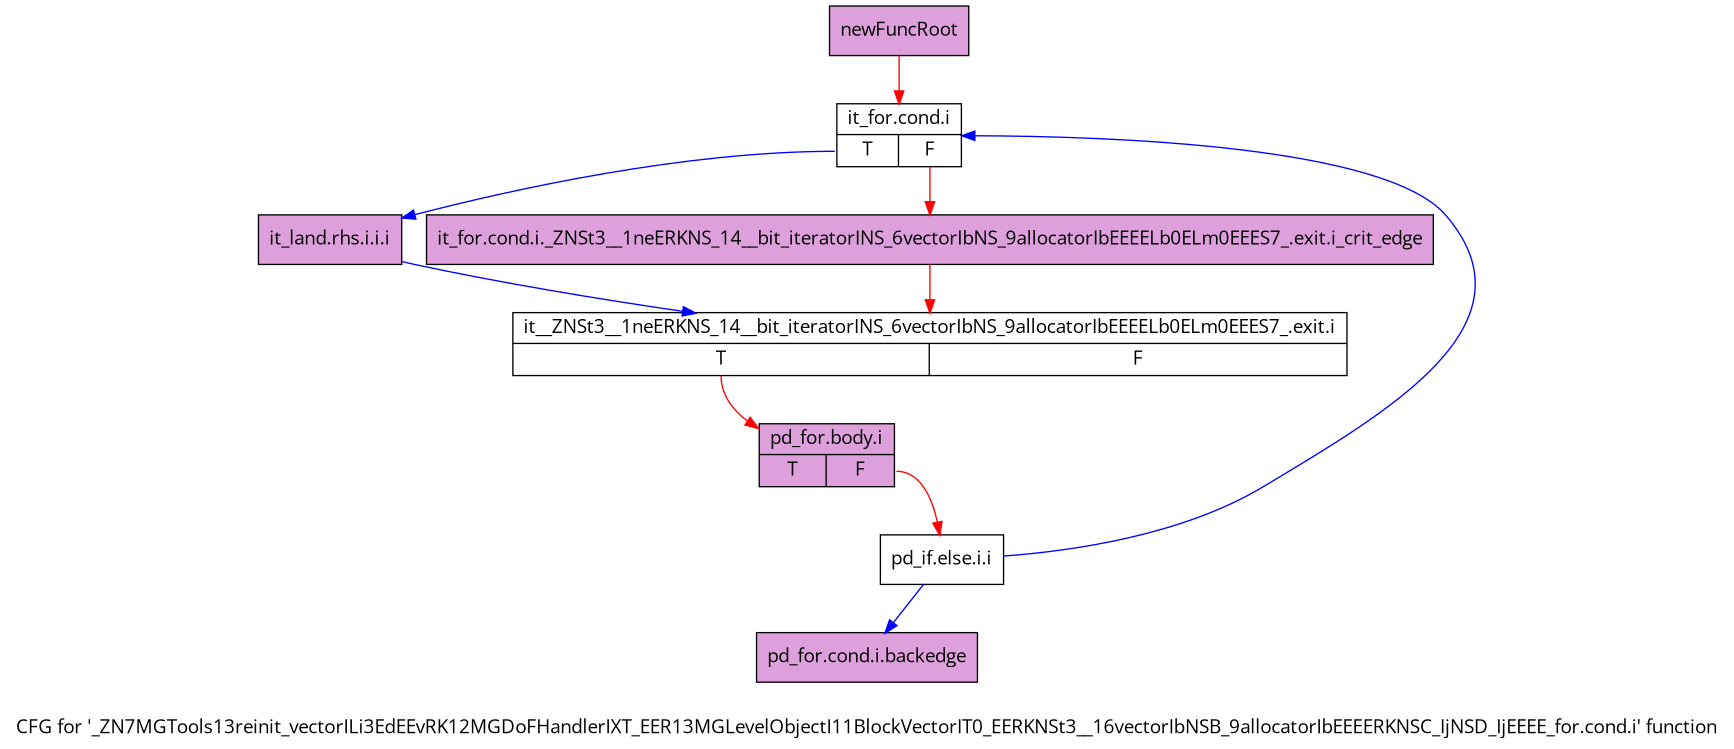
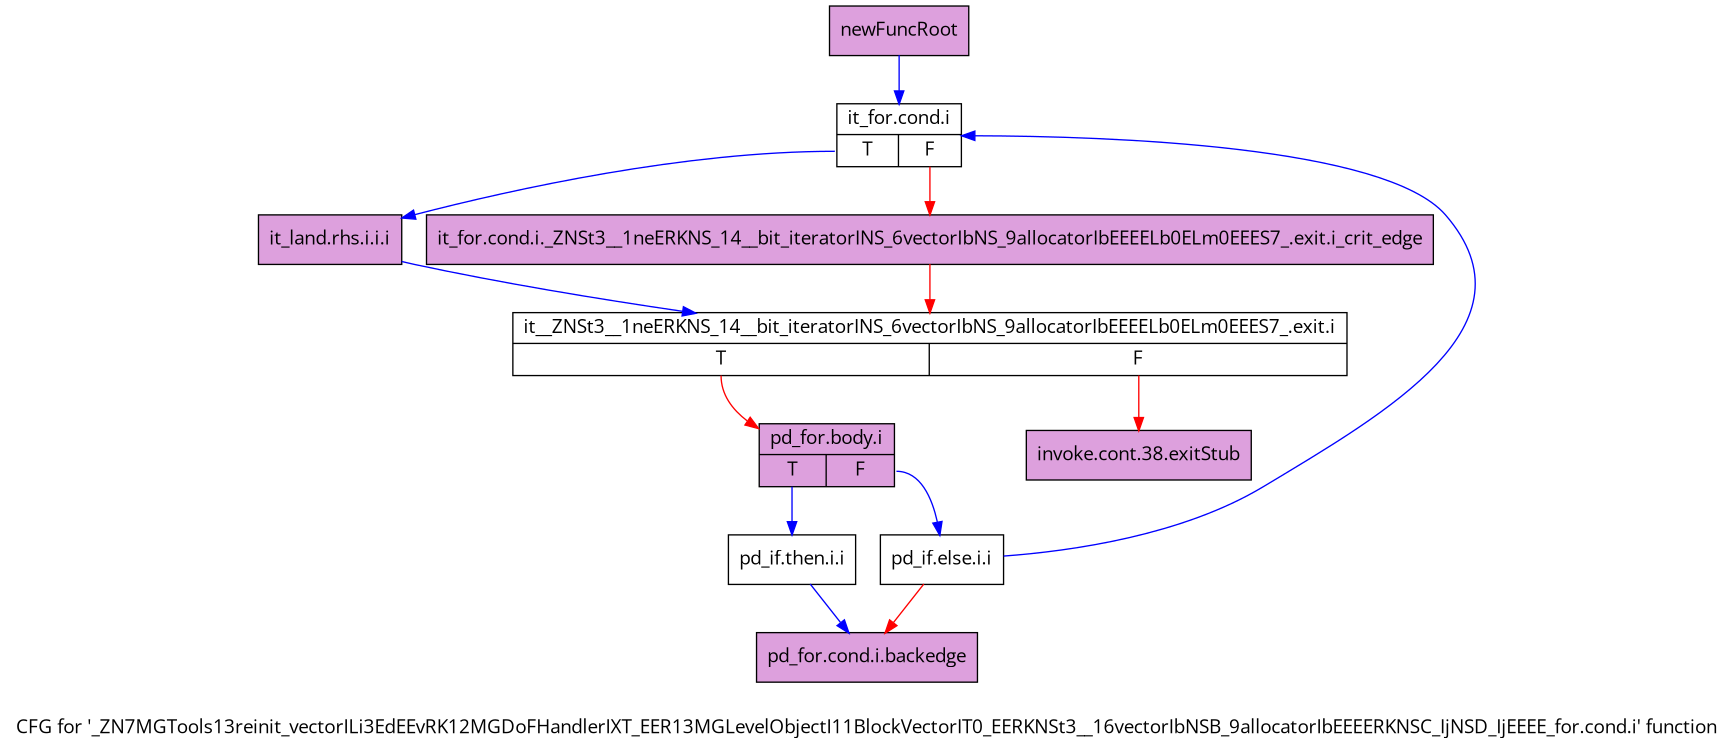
(899, 73) -> (899, 73)
none -> (1139, 455)
(925, 489) -> (925, 489)
none -> (792, 560)
(909, 603) -> (909, 603)
